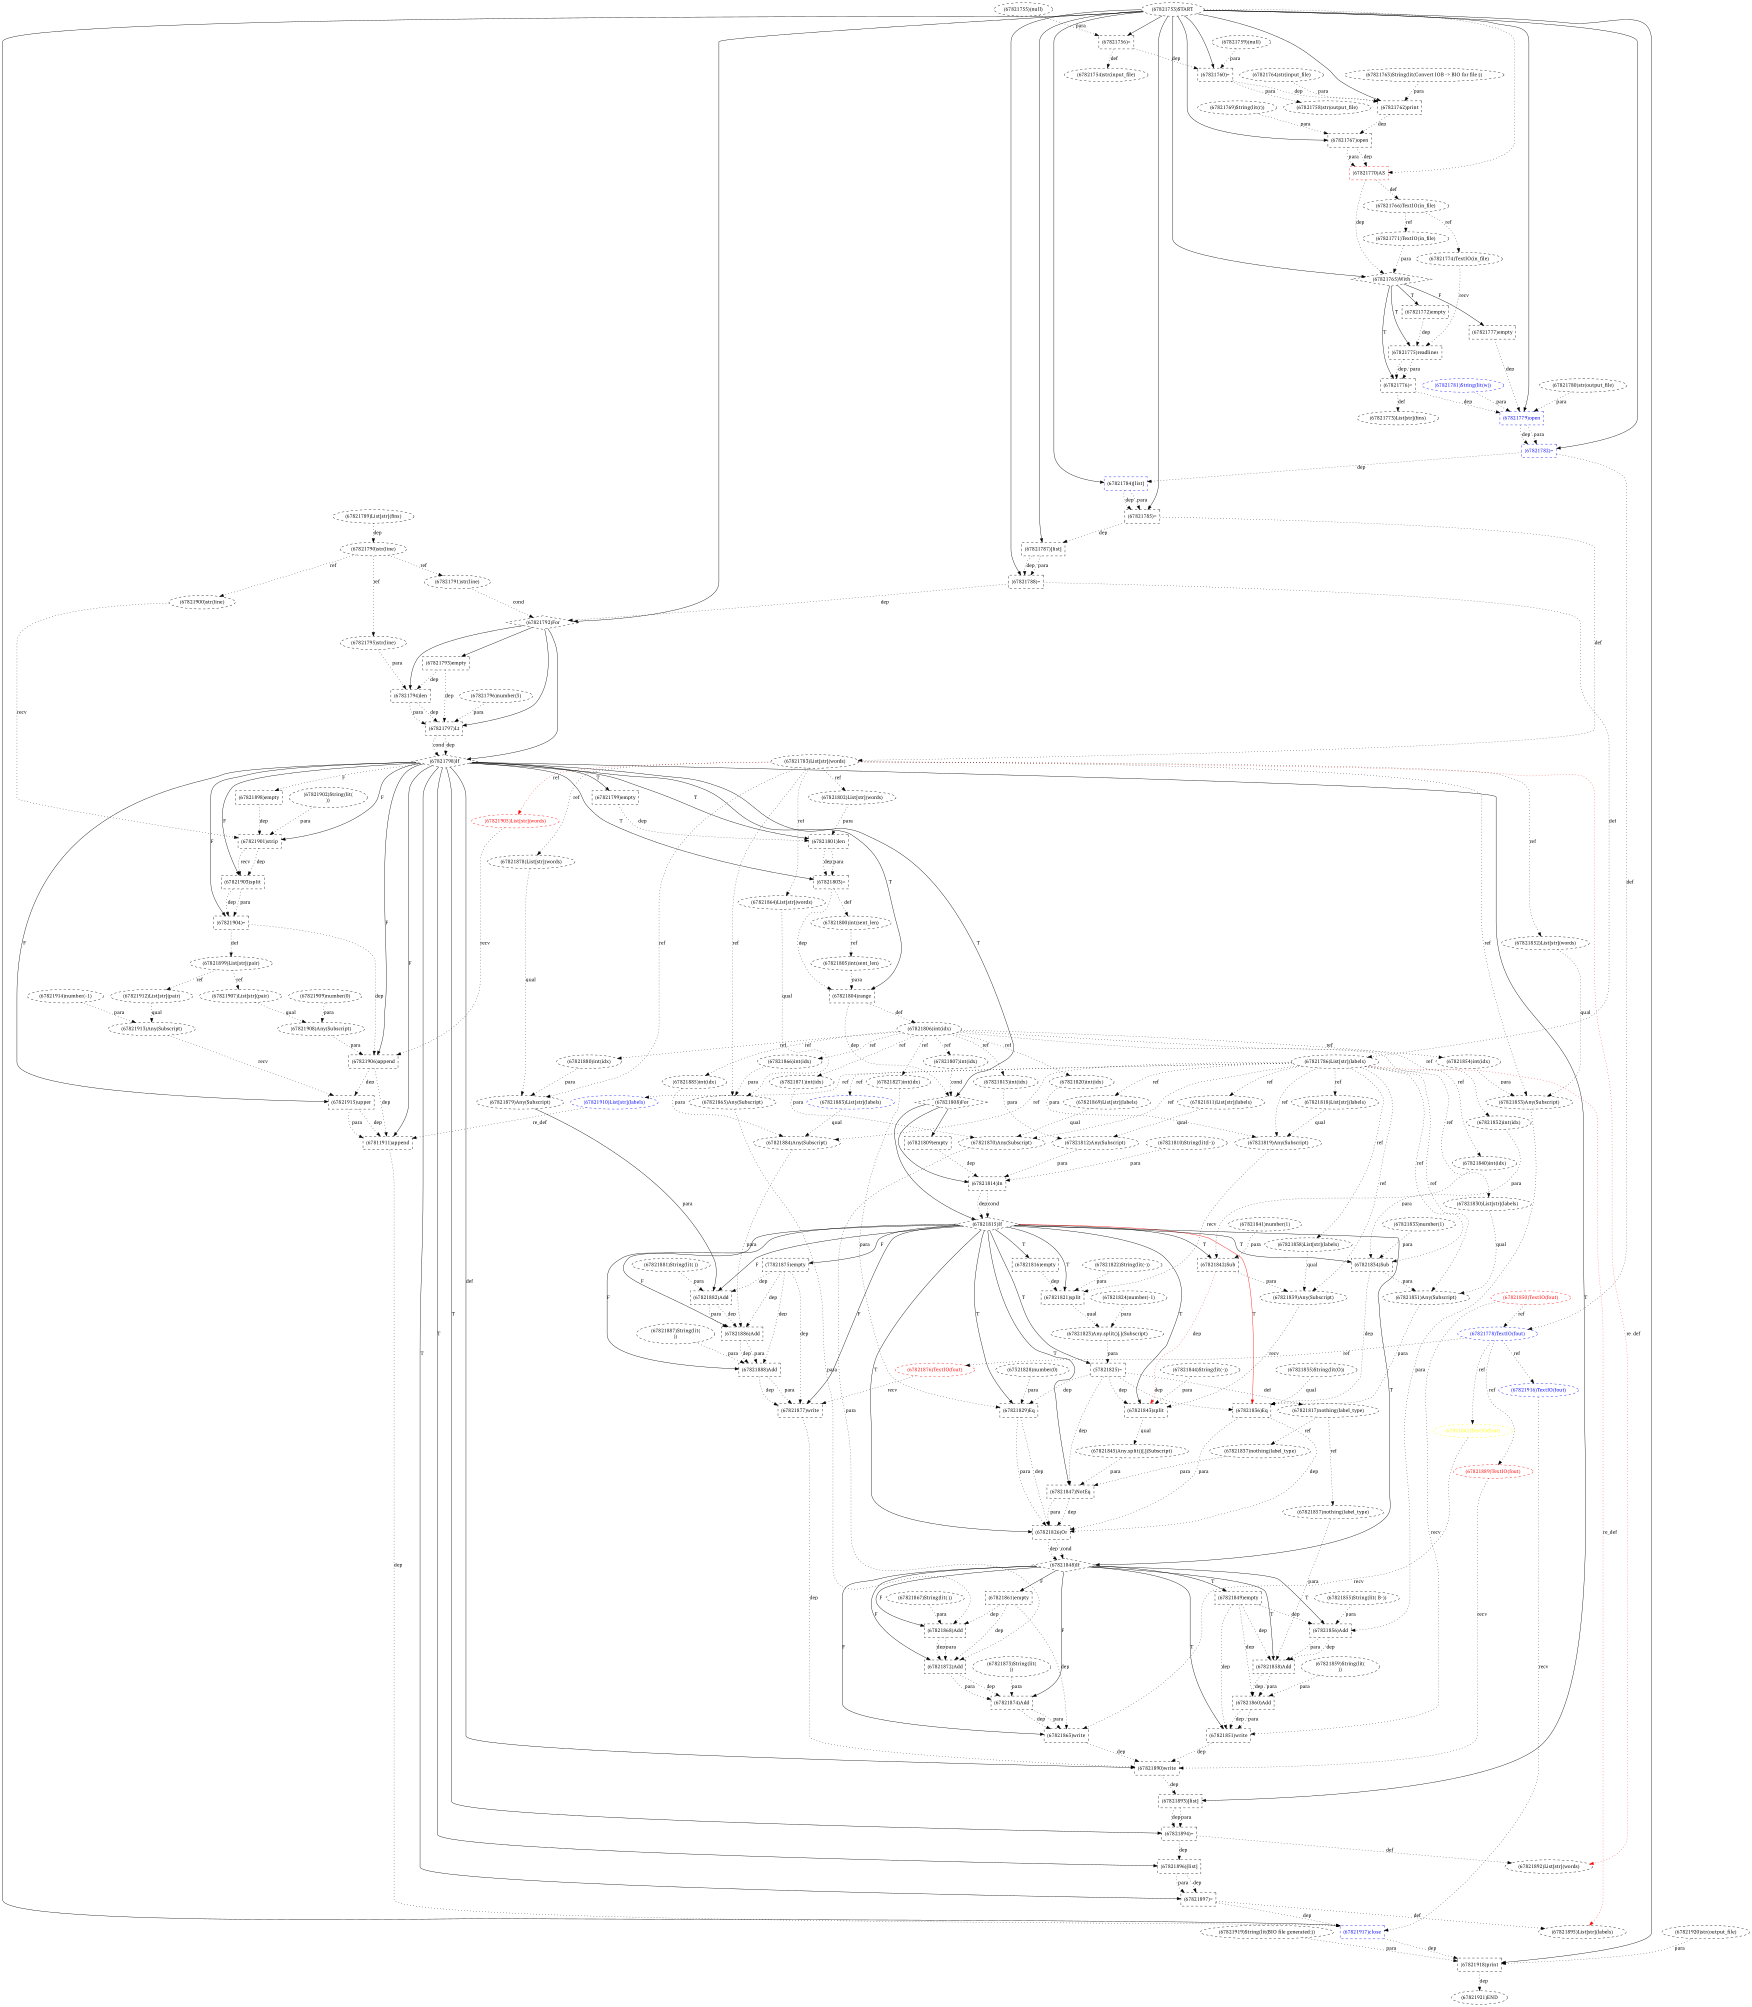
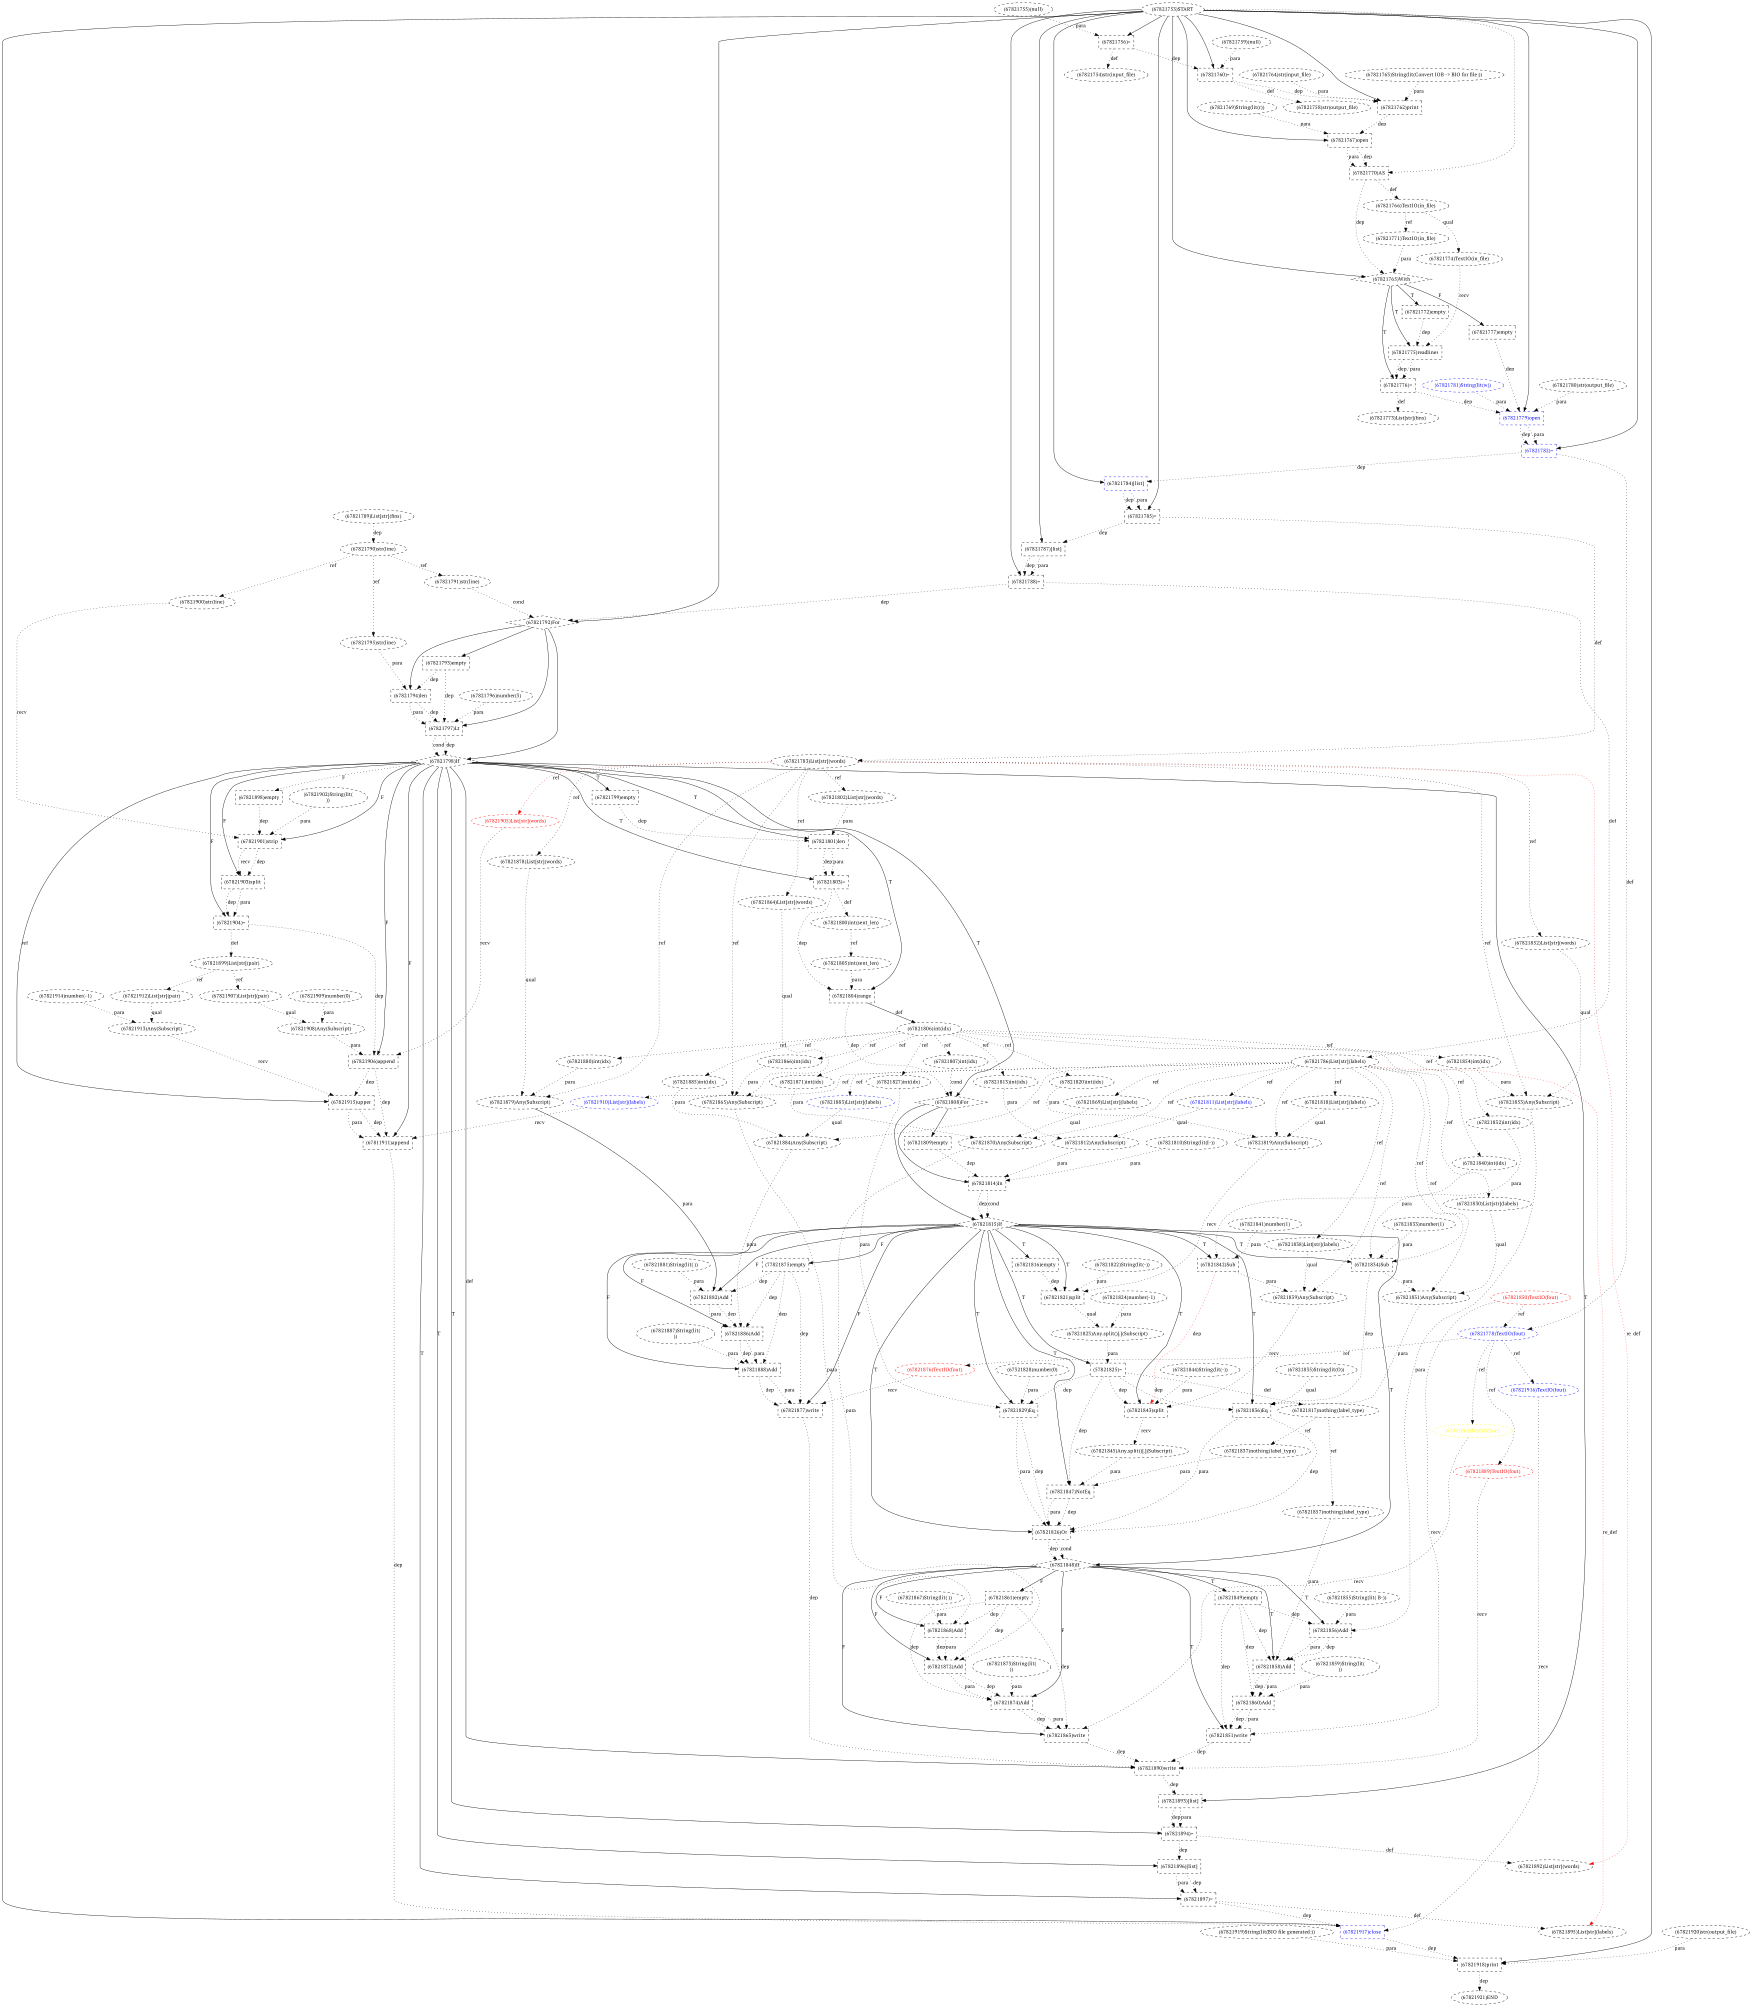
(1271, 91) -> (1271, 91)
(1369, 173) -> (1369, 173)
(1449, 222) -> (1449, 222)
(25, 943) -> (25, 943)
(890, 1012) -> (890, 1012)
(1221, 1102) -> (1221, 1102)
(540, 1123) -> (540, 1123)
(1204, 1237) -> (1204, 1237)
(1146, 1431) -> (1146, 1431)
none -> (911, 1645)
